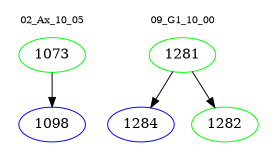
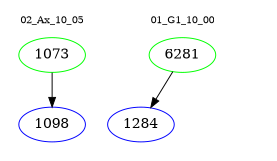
(183, 21) -> (183, 21)
(182, 55) -> (182, 55)
(225, 125) -> none
